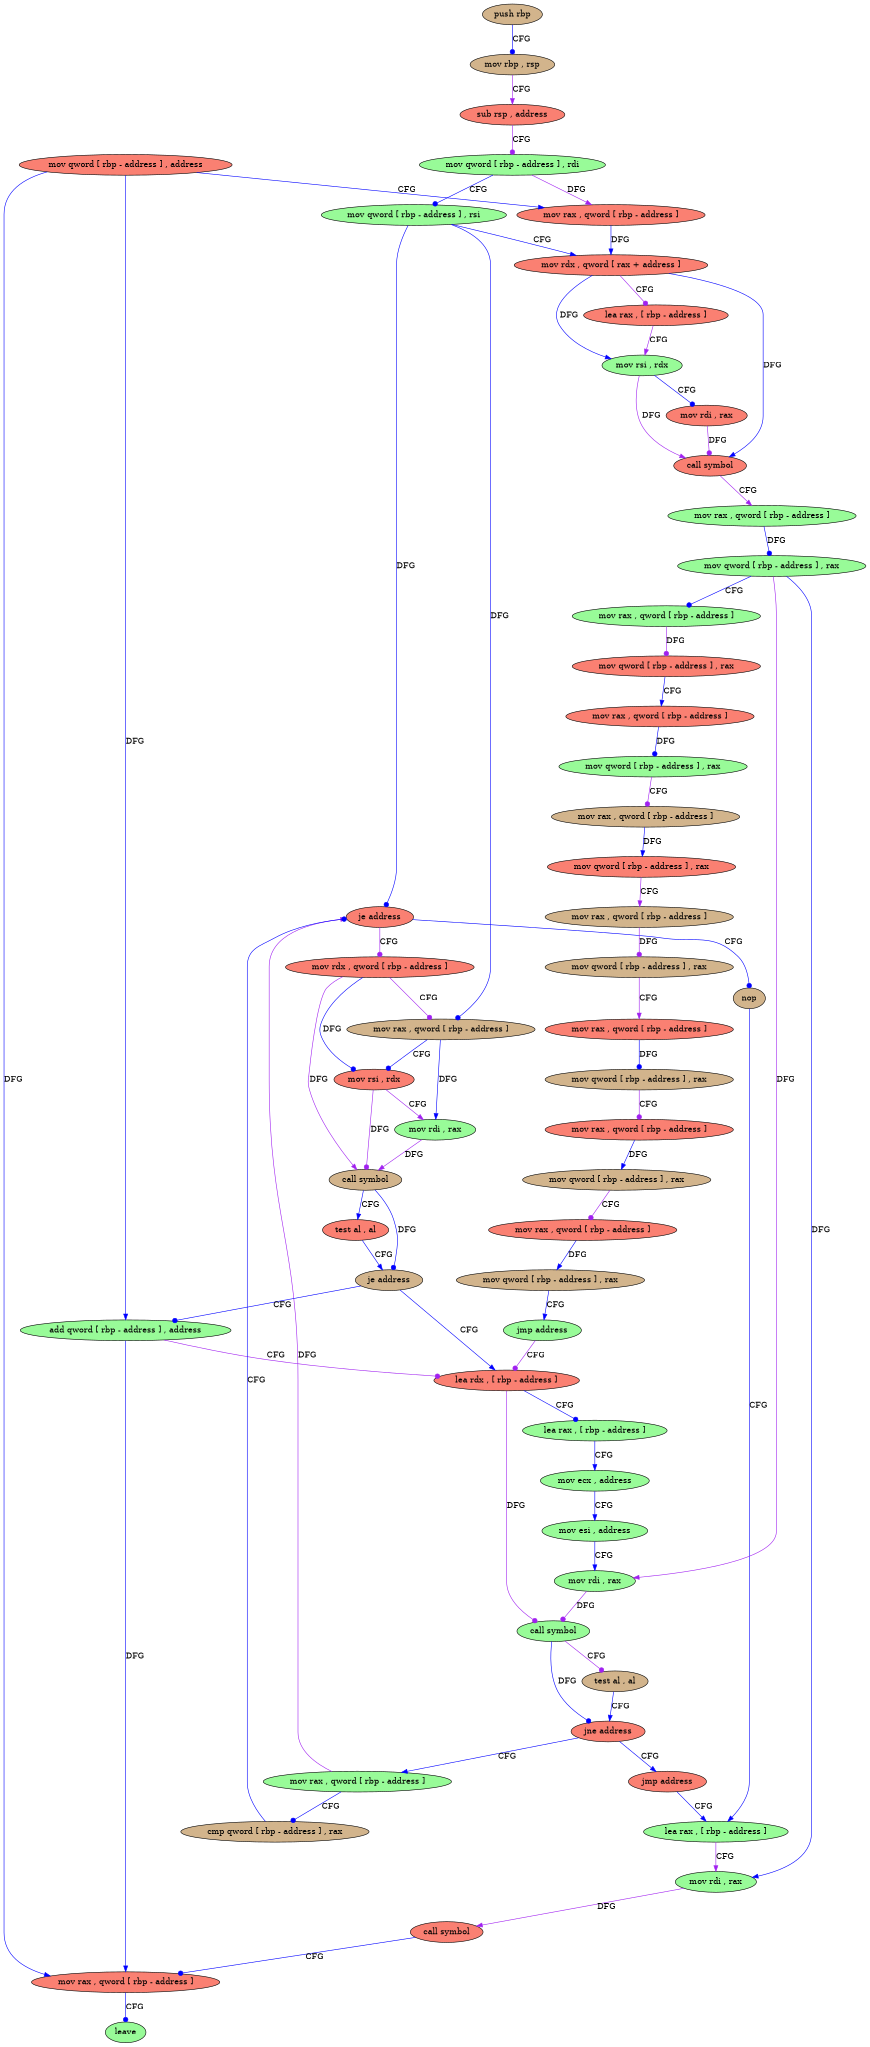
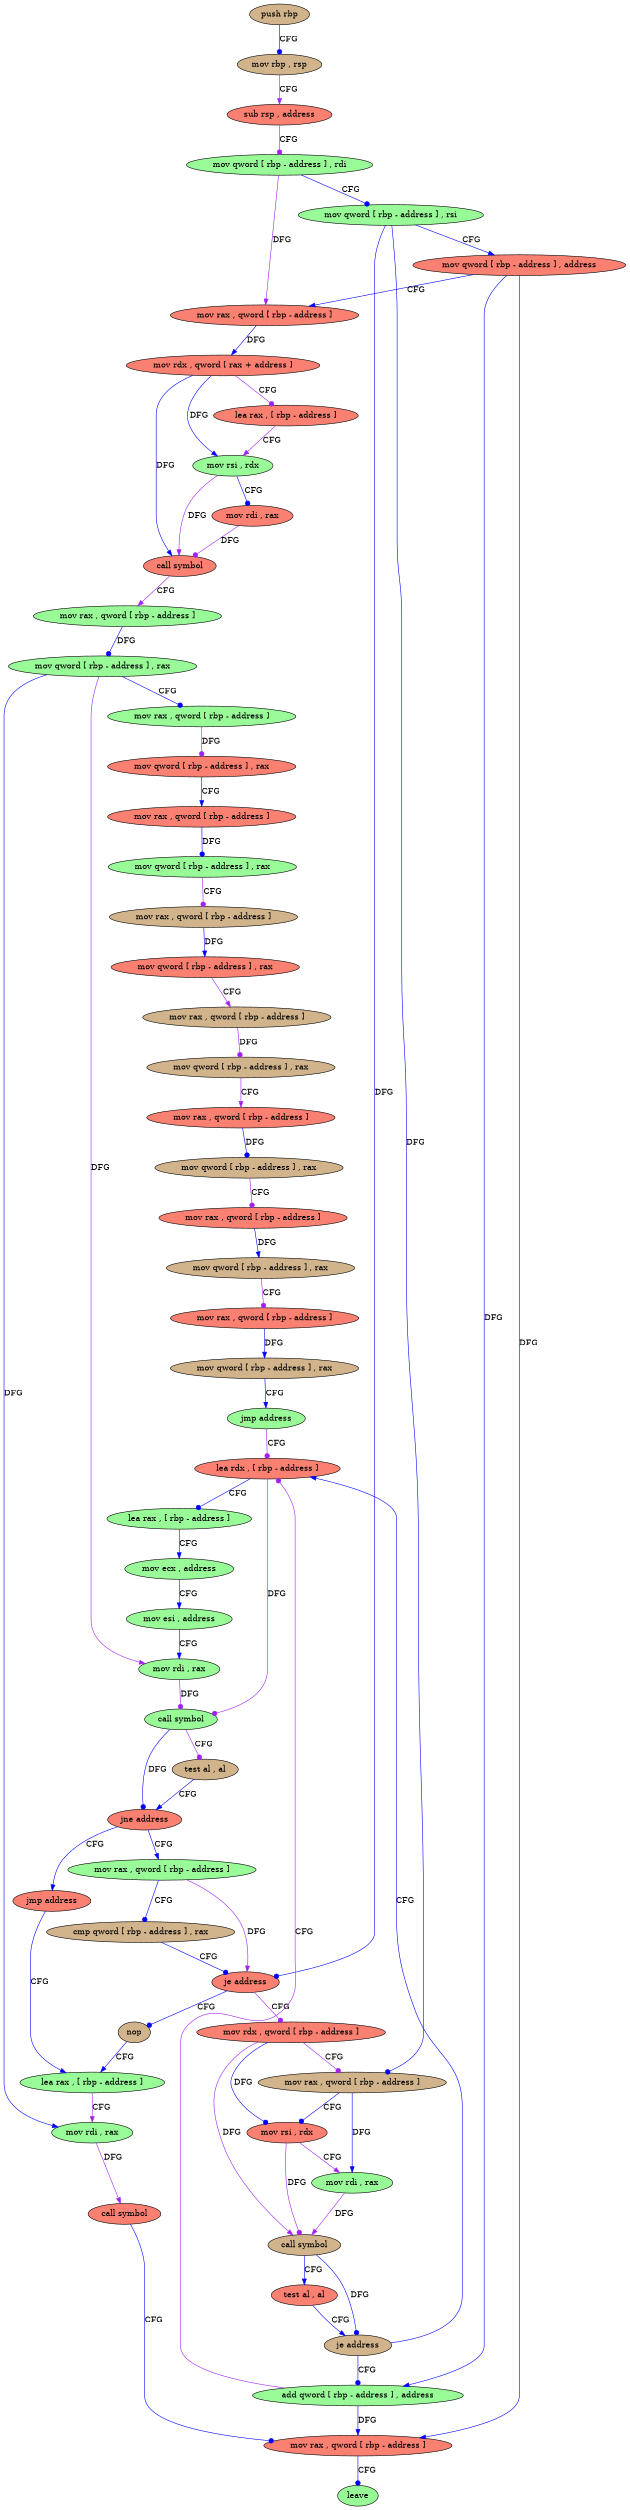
(511, 239) -> (452, 239)
